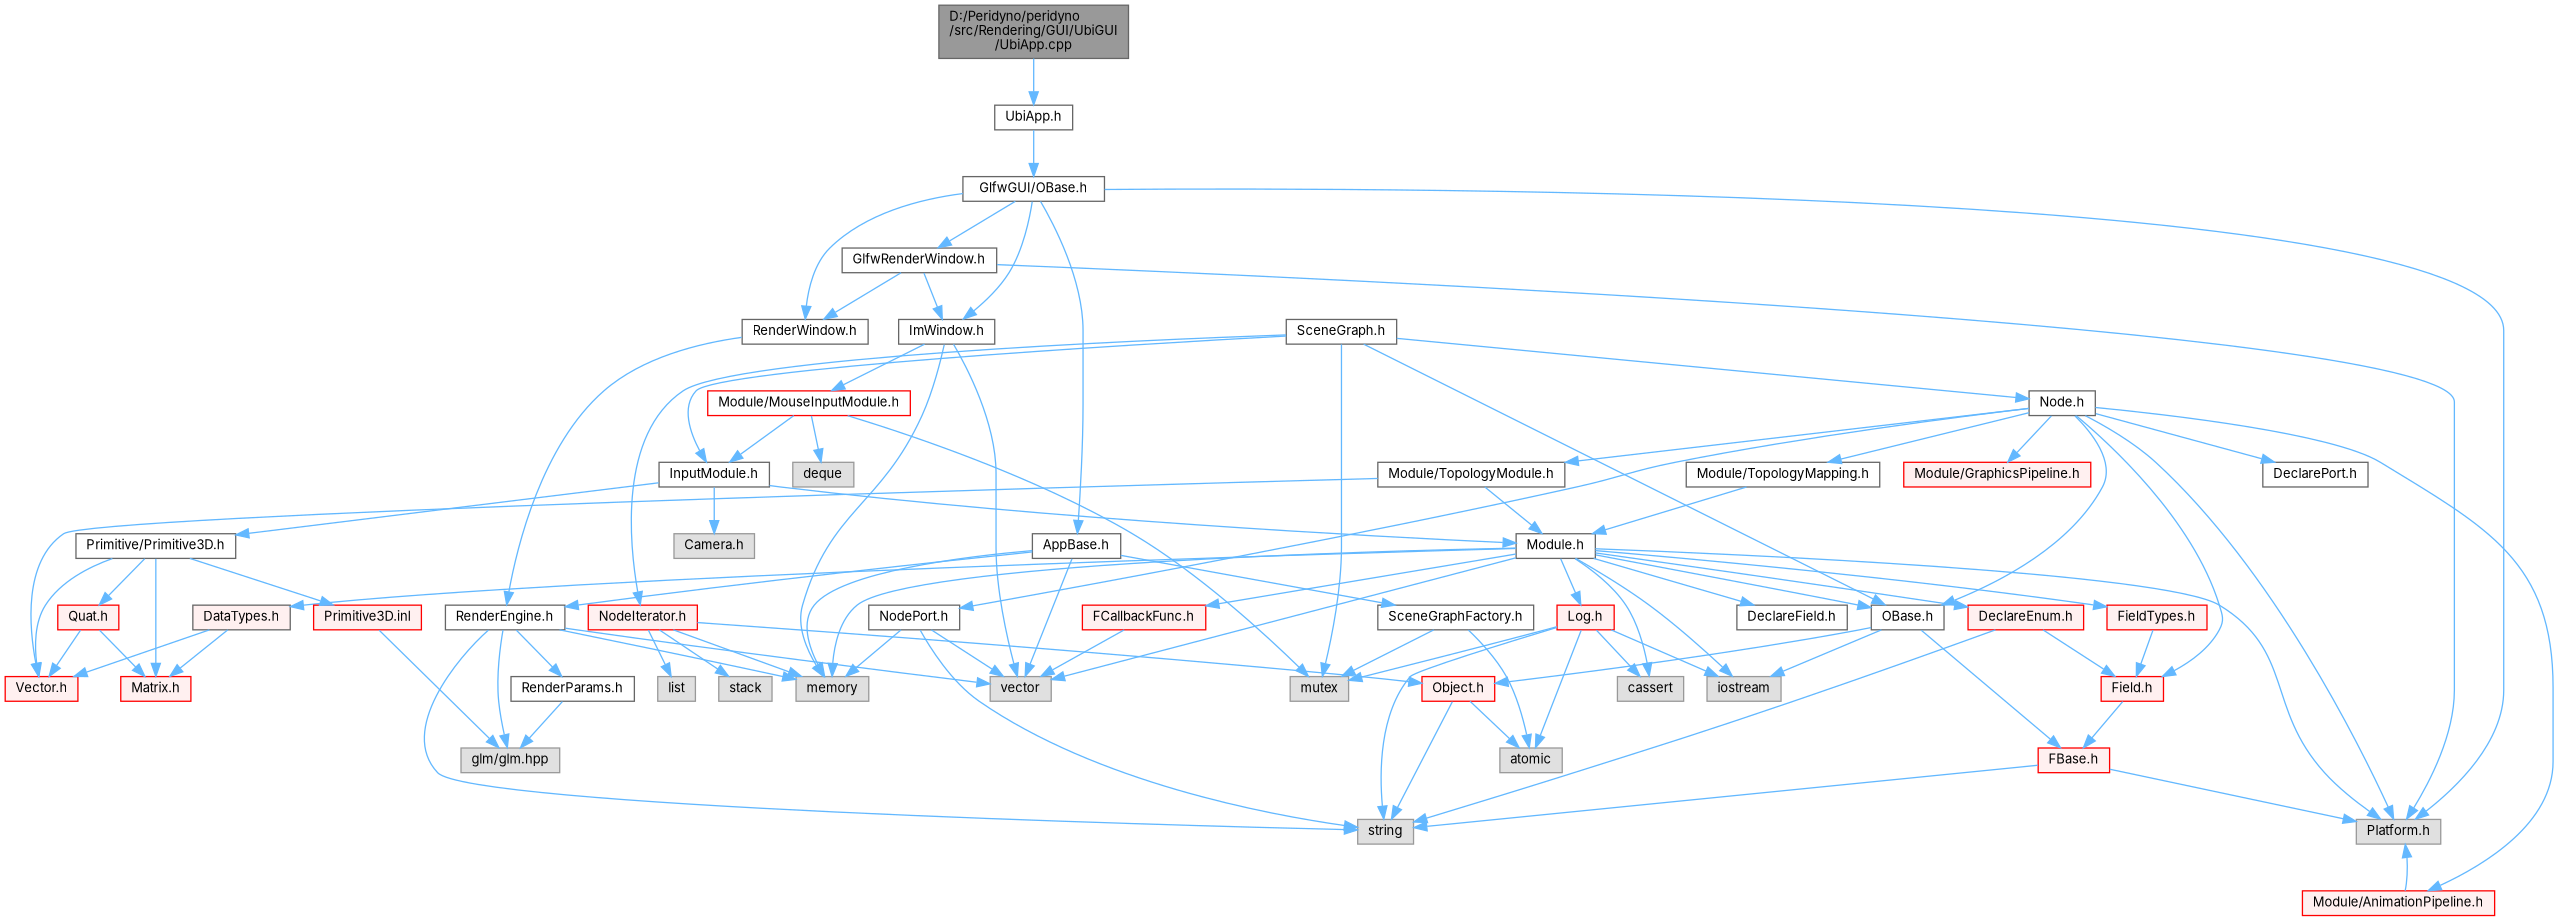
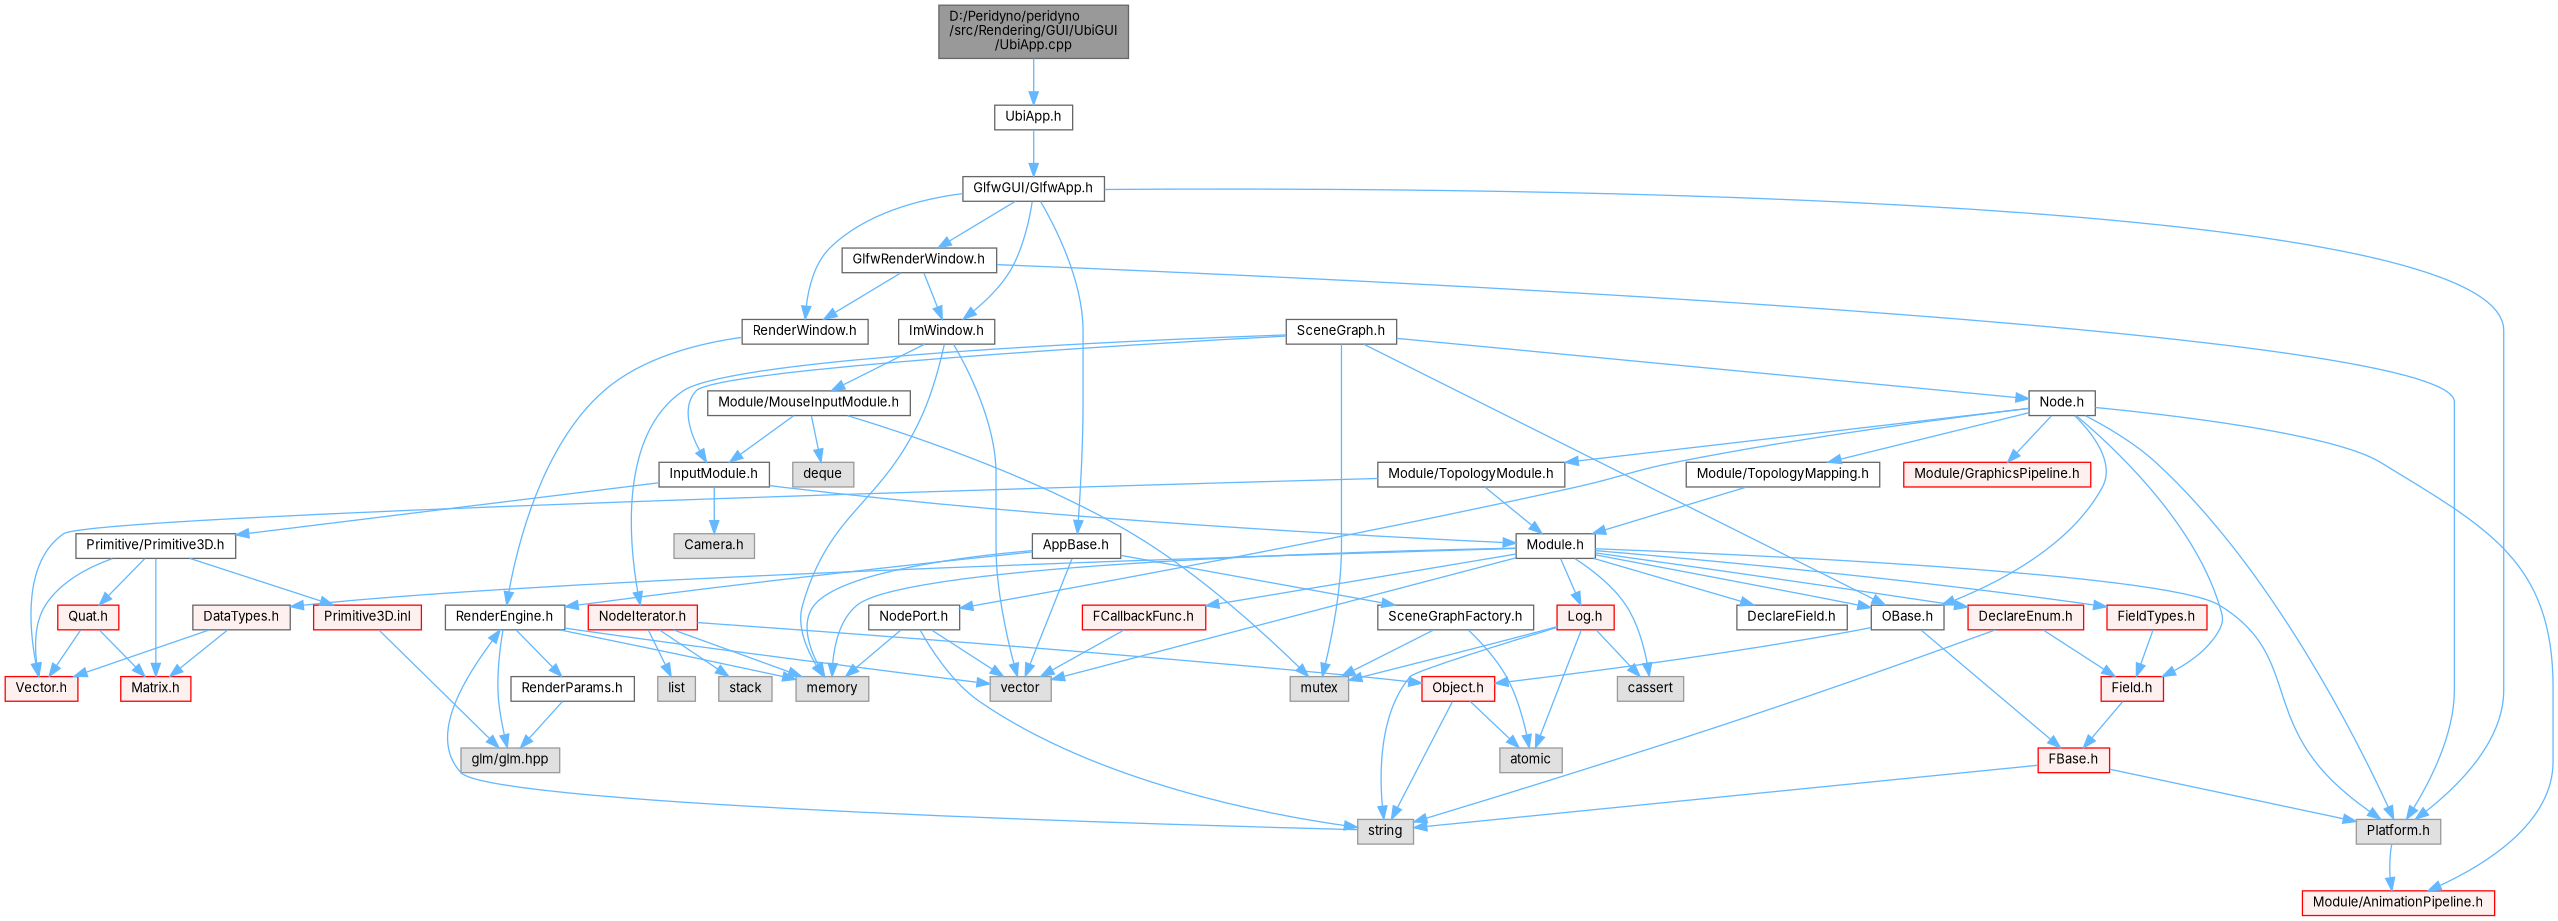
(1034, 189) -> (1034, 189)
(809, 403) -> (809, 403)
(2315, 475) -> none
(1744, 689) -> none
(806, 810) -> (835, 811)
(2407, 874) -> (2390, 861)
